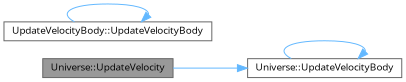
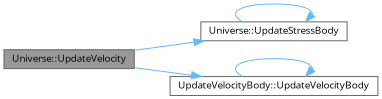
(325, 68) -> (274, 31)
none -> (163, 71)
